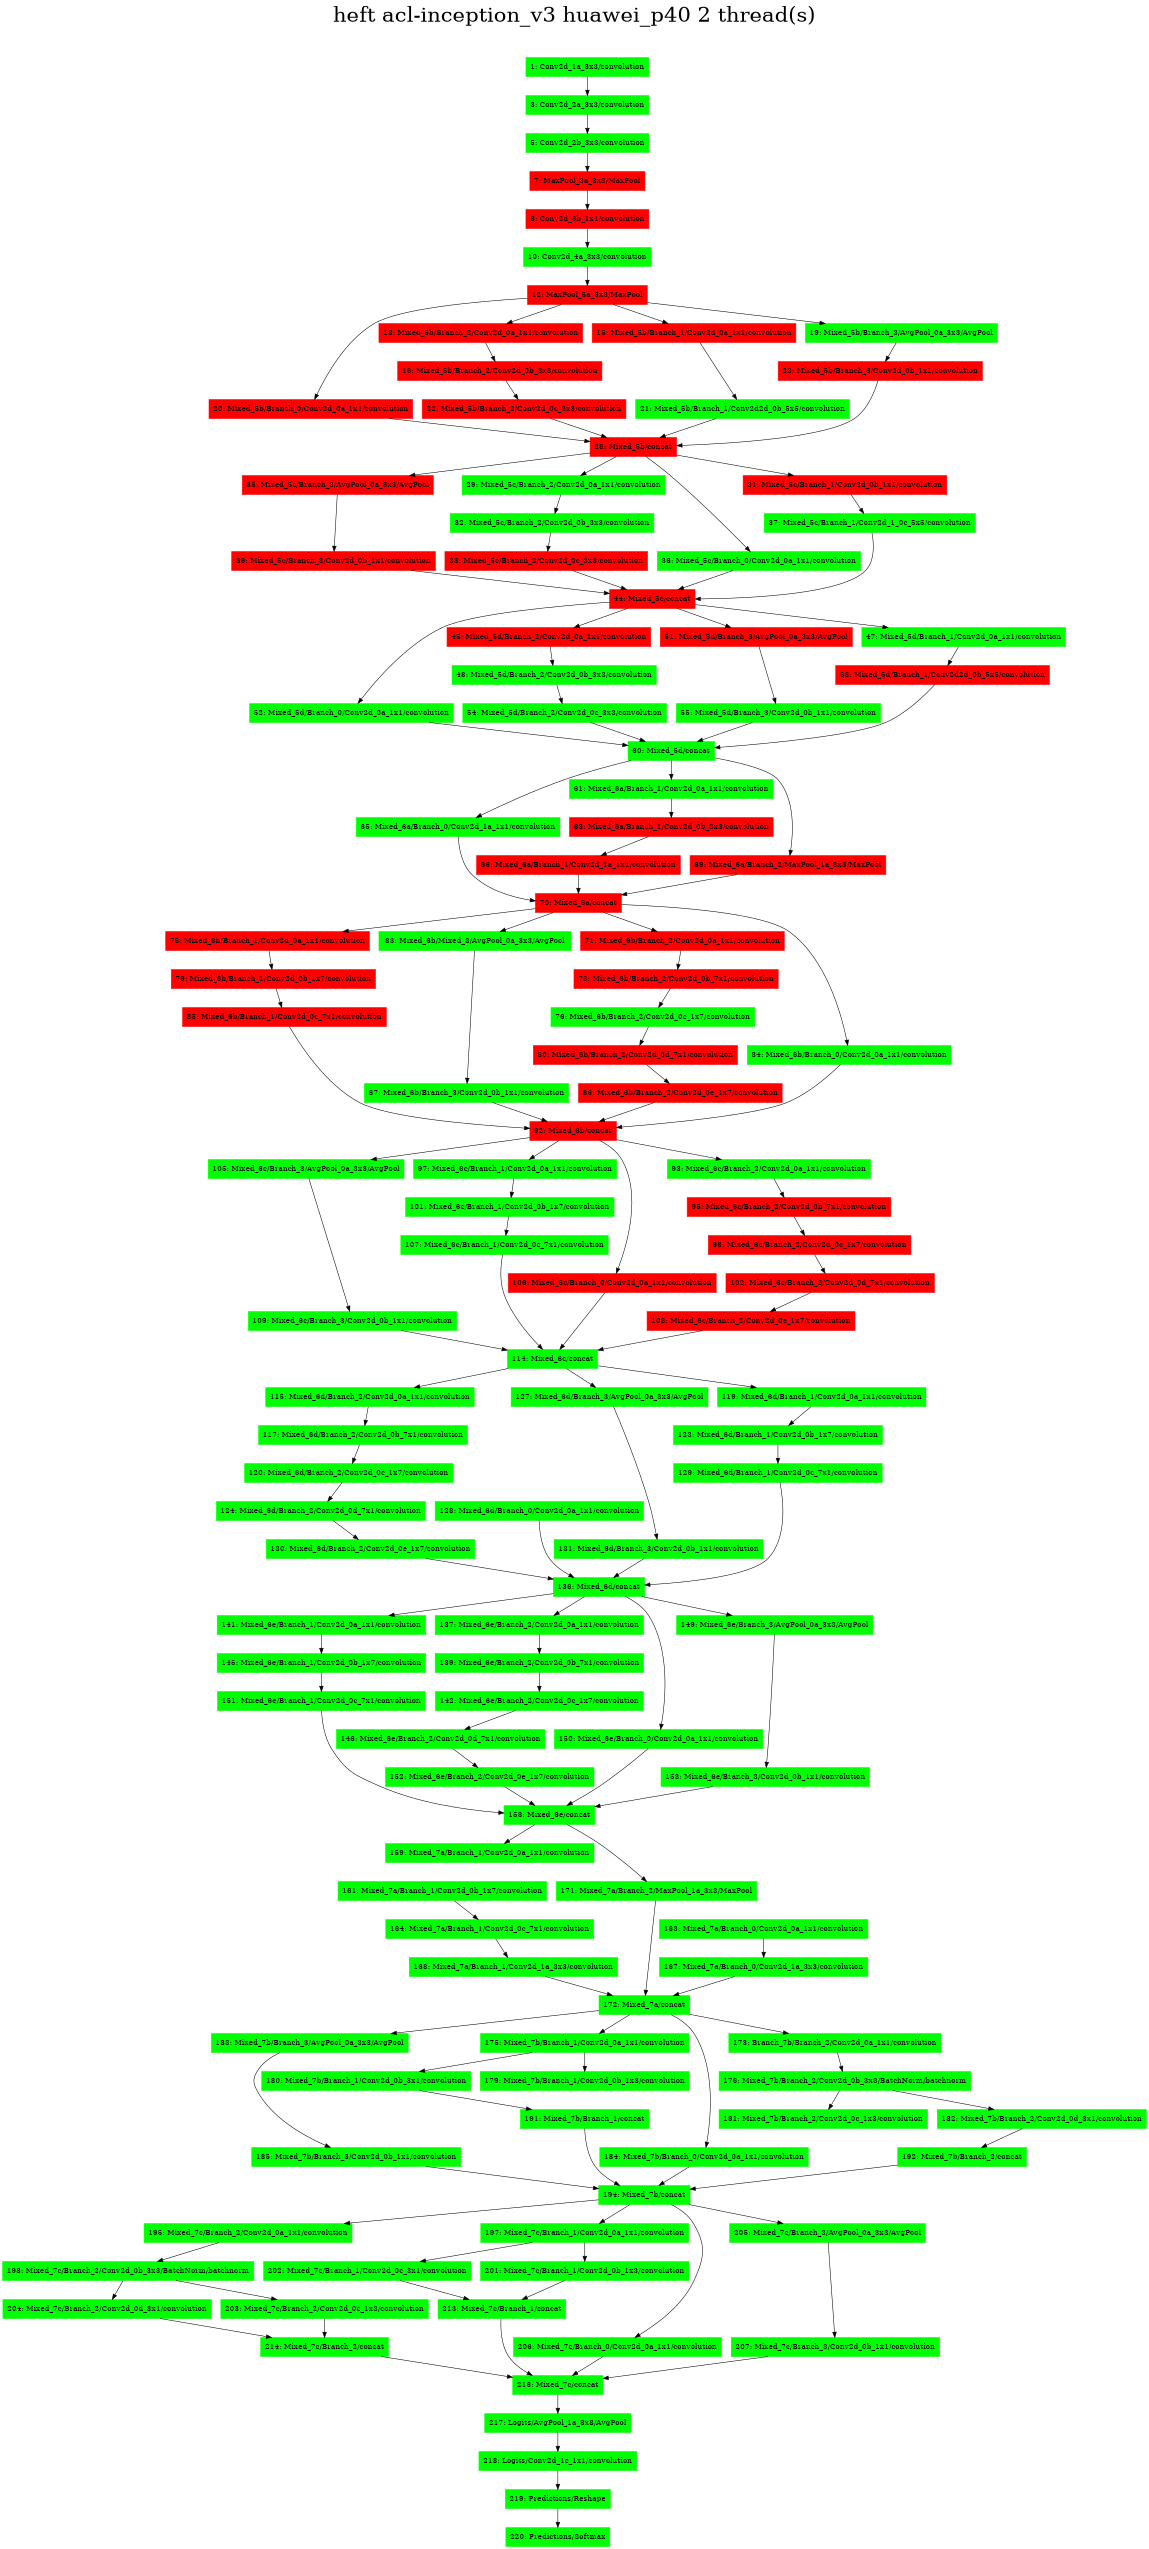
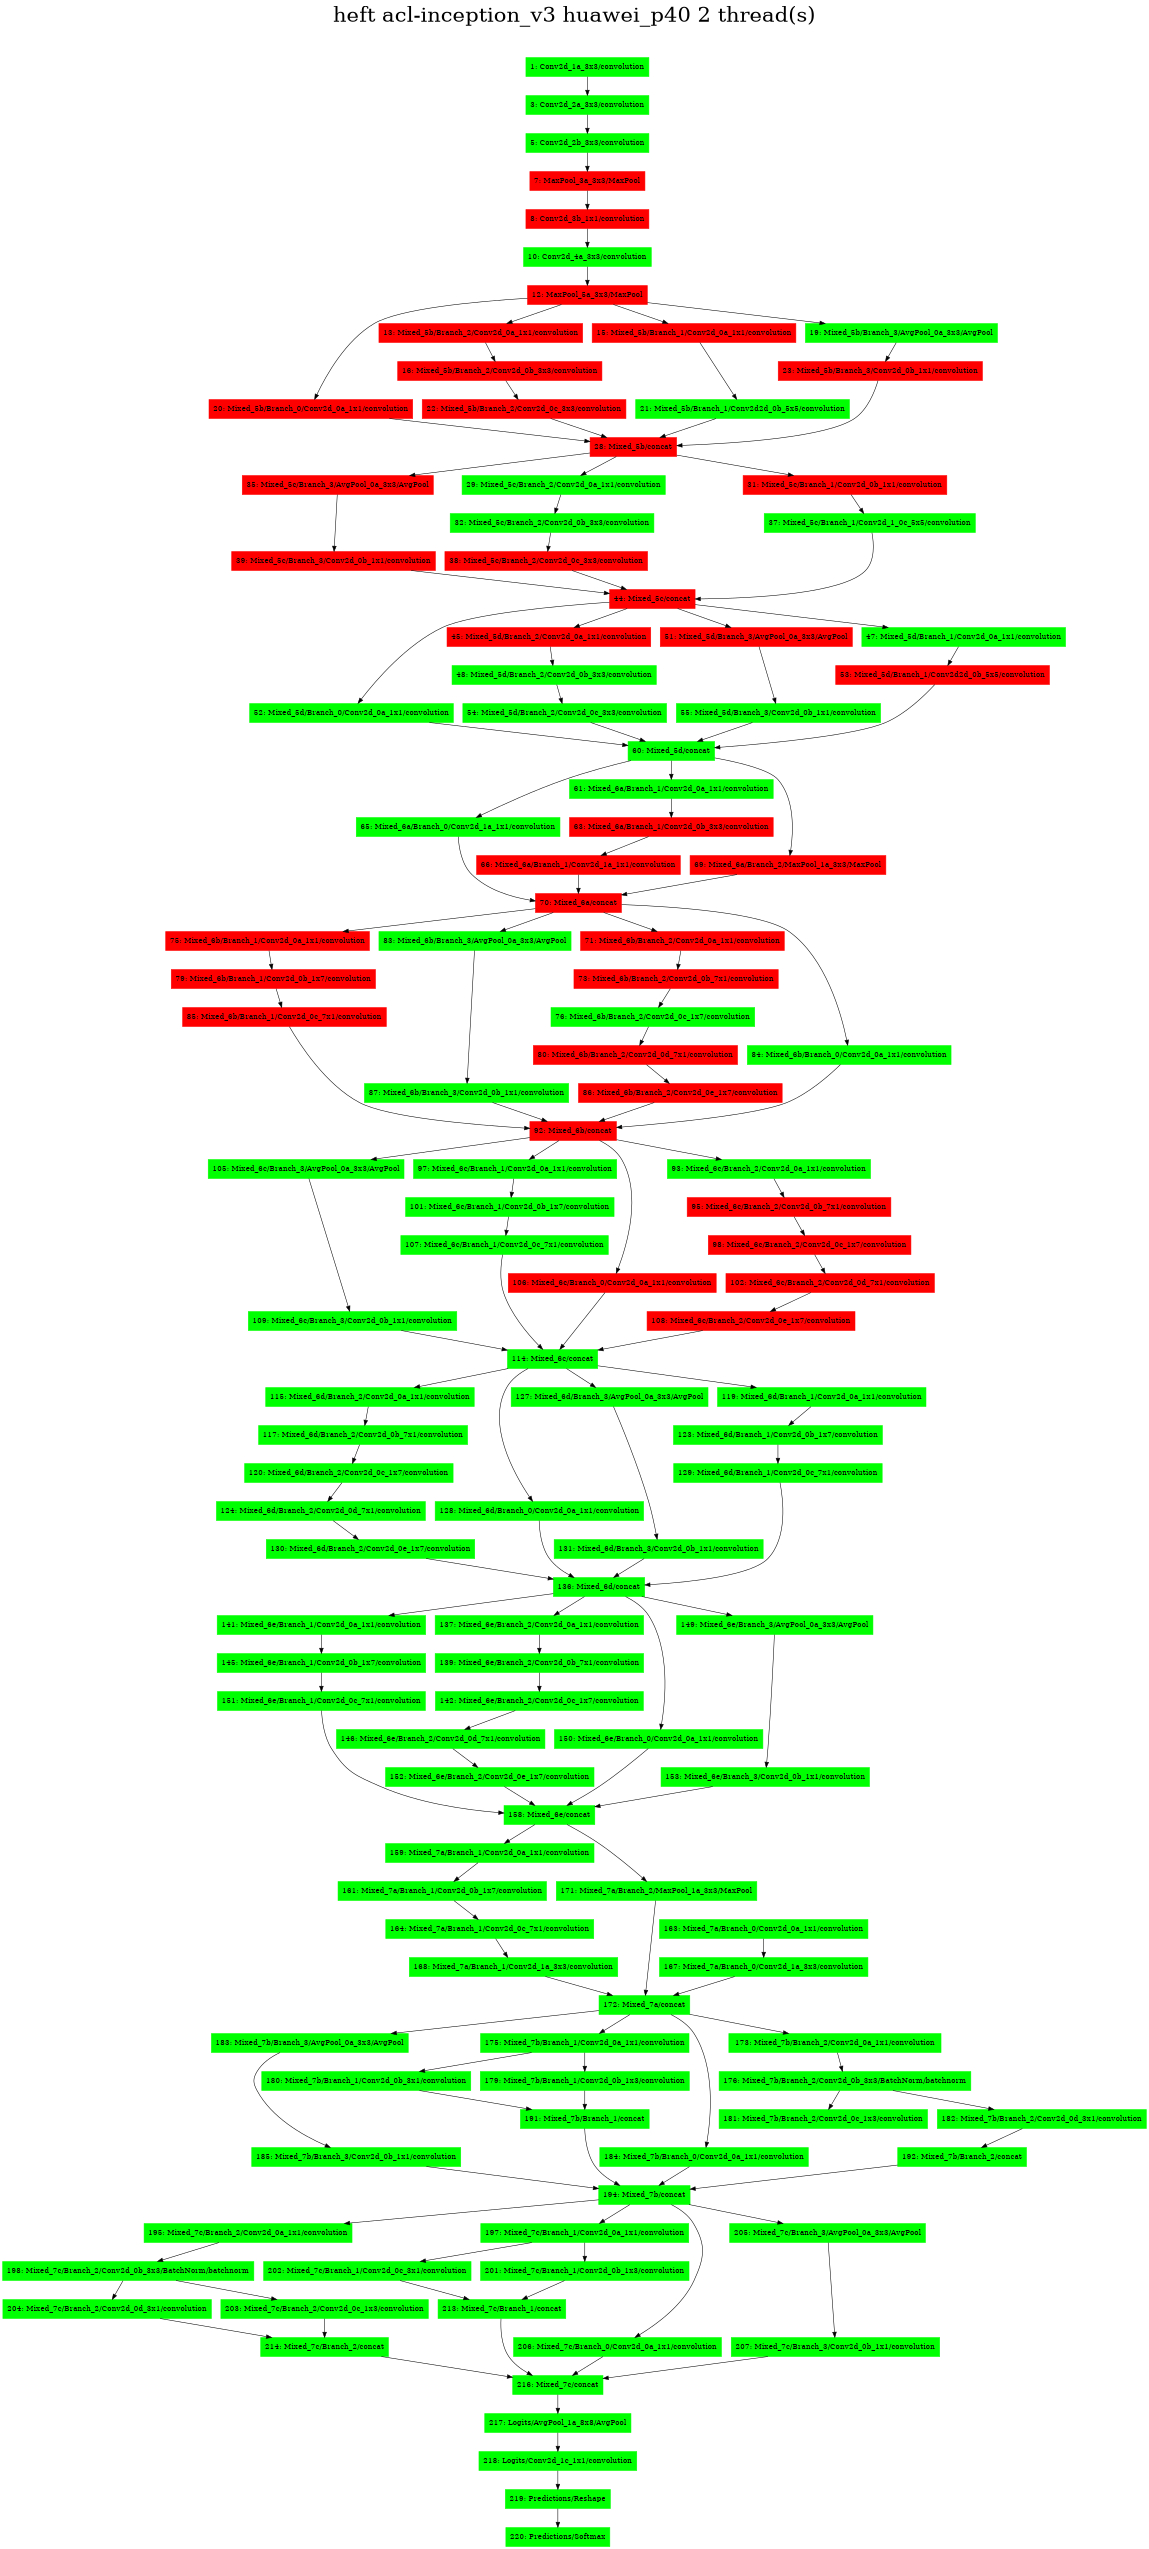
(759, 561) -> none
(475, 941) -> (475, 941)
none -> (501, 1430)
none -> (468, 1870)
(835, 2043) -> (835, 2043)
none -> (585, 2097)
